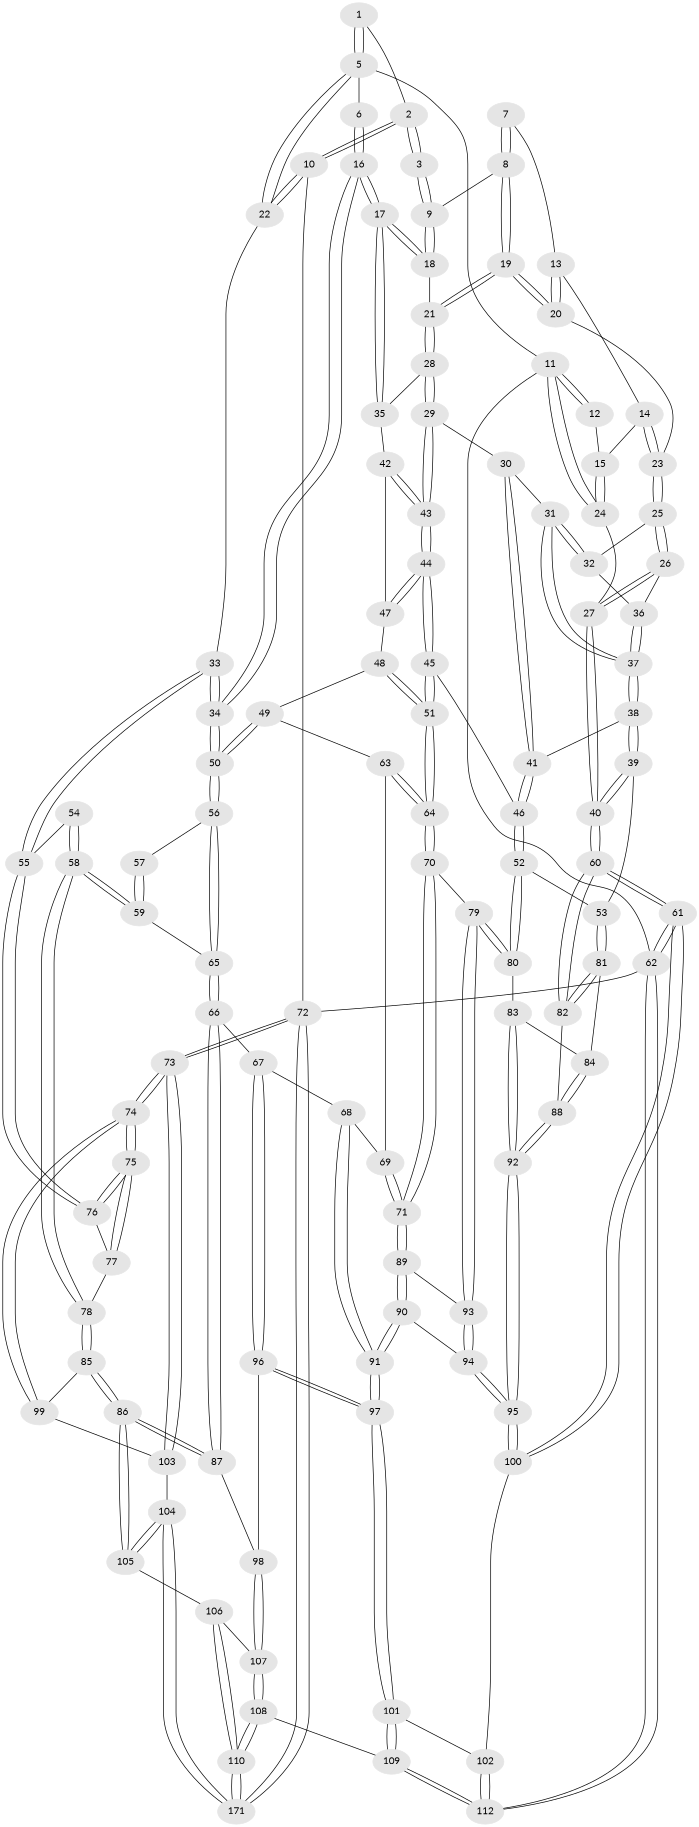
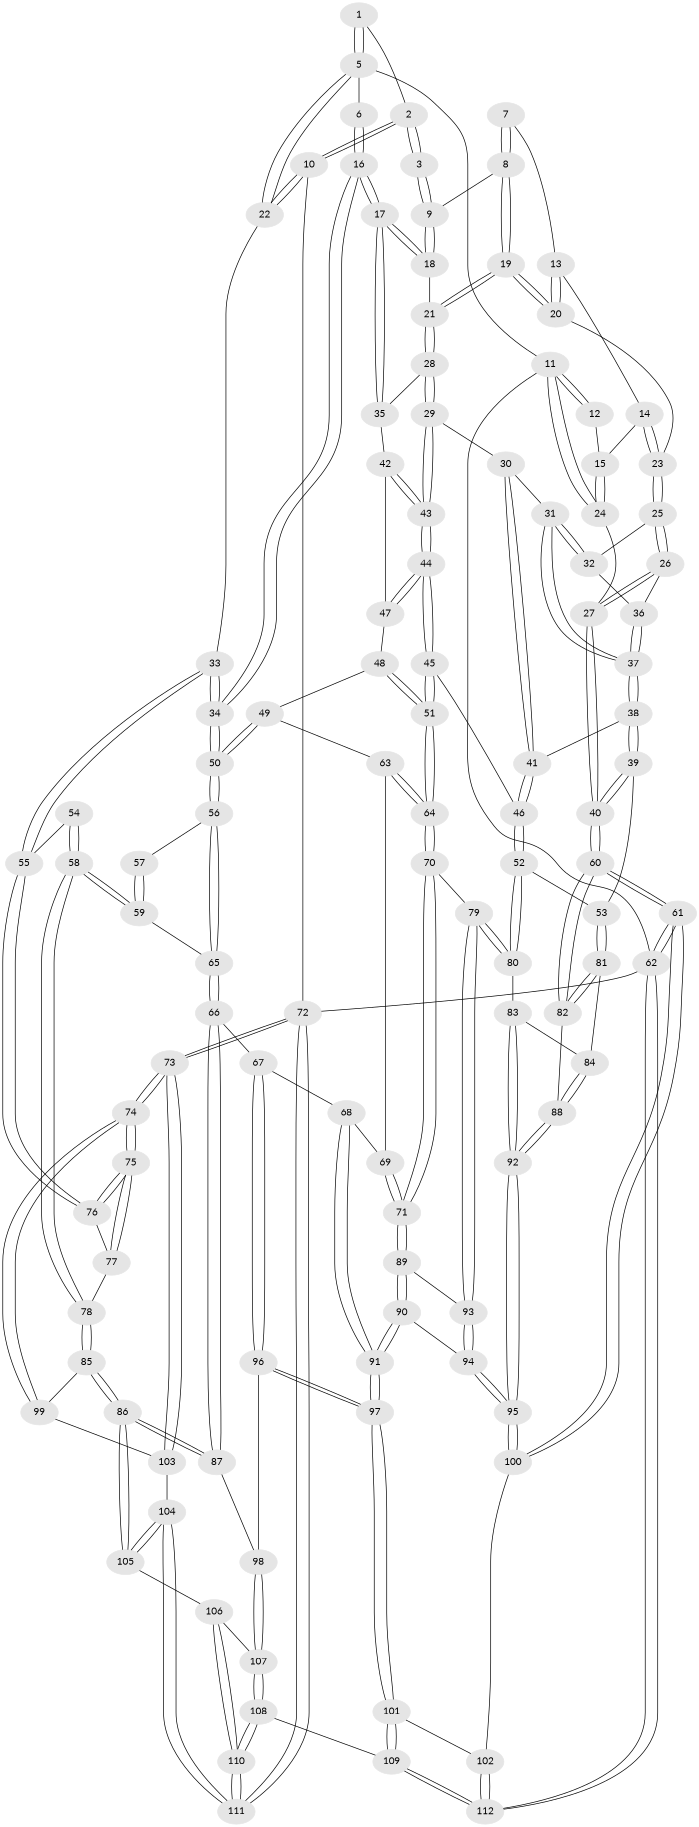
(236, 1812) -> (236, 1812)
